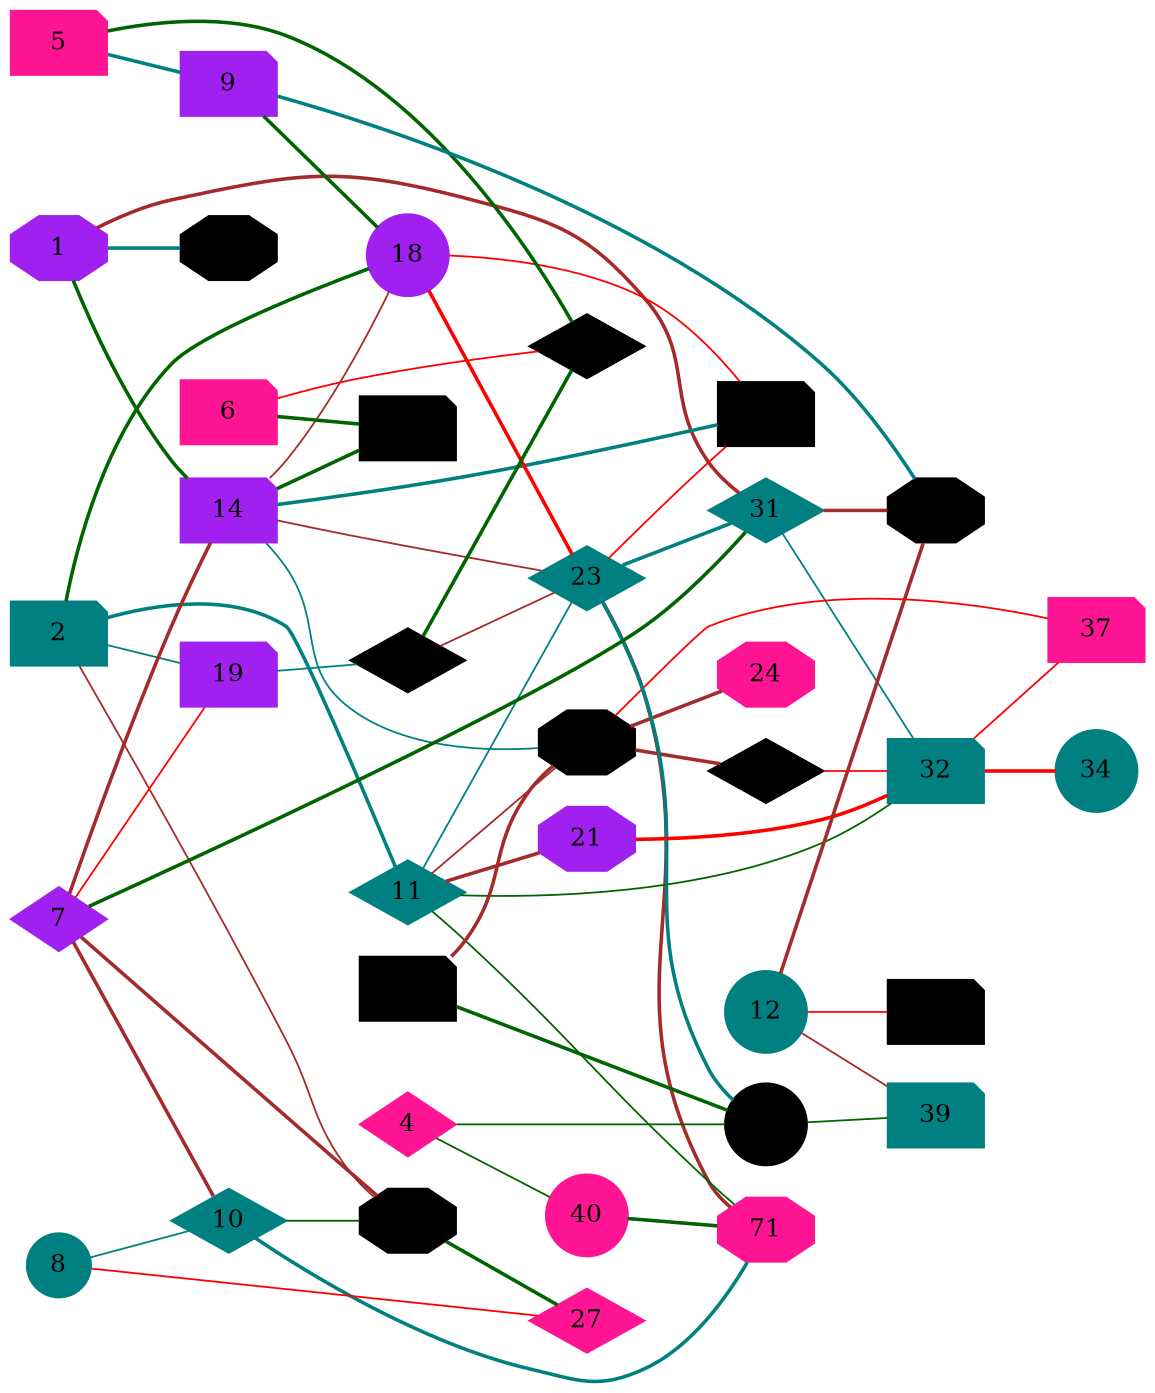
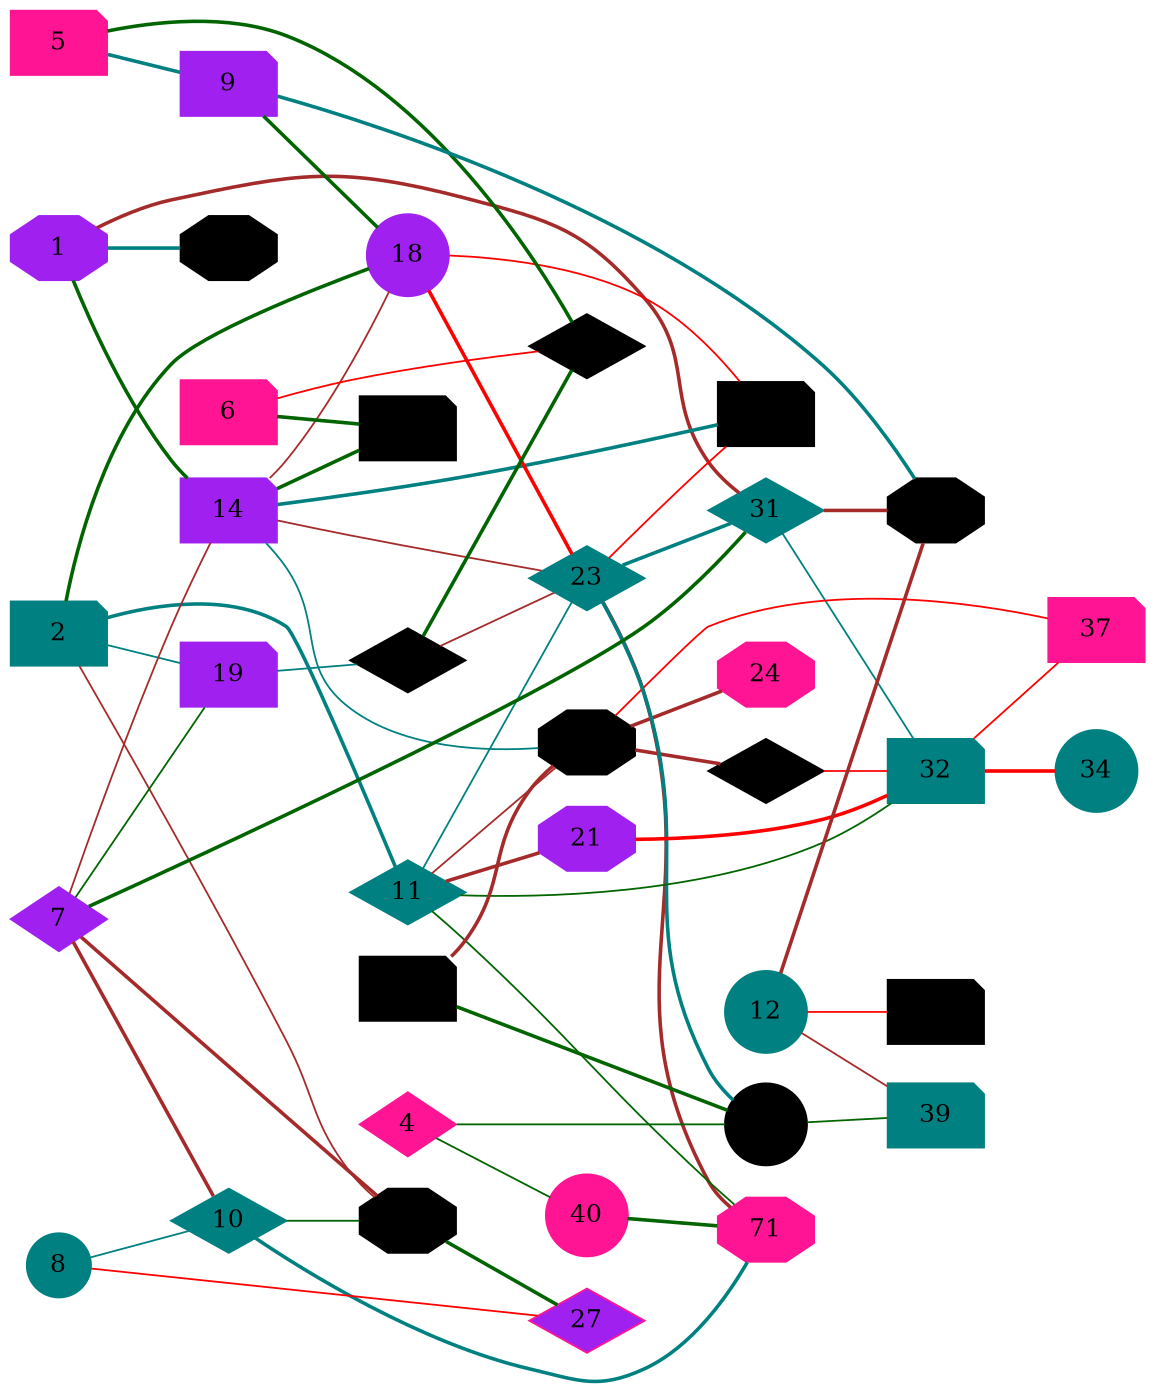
(135, 716) -> (135, 716)
(140, 802) -> (140, 802)
(587, 1321) -> (587, 1321)
